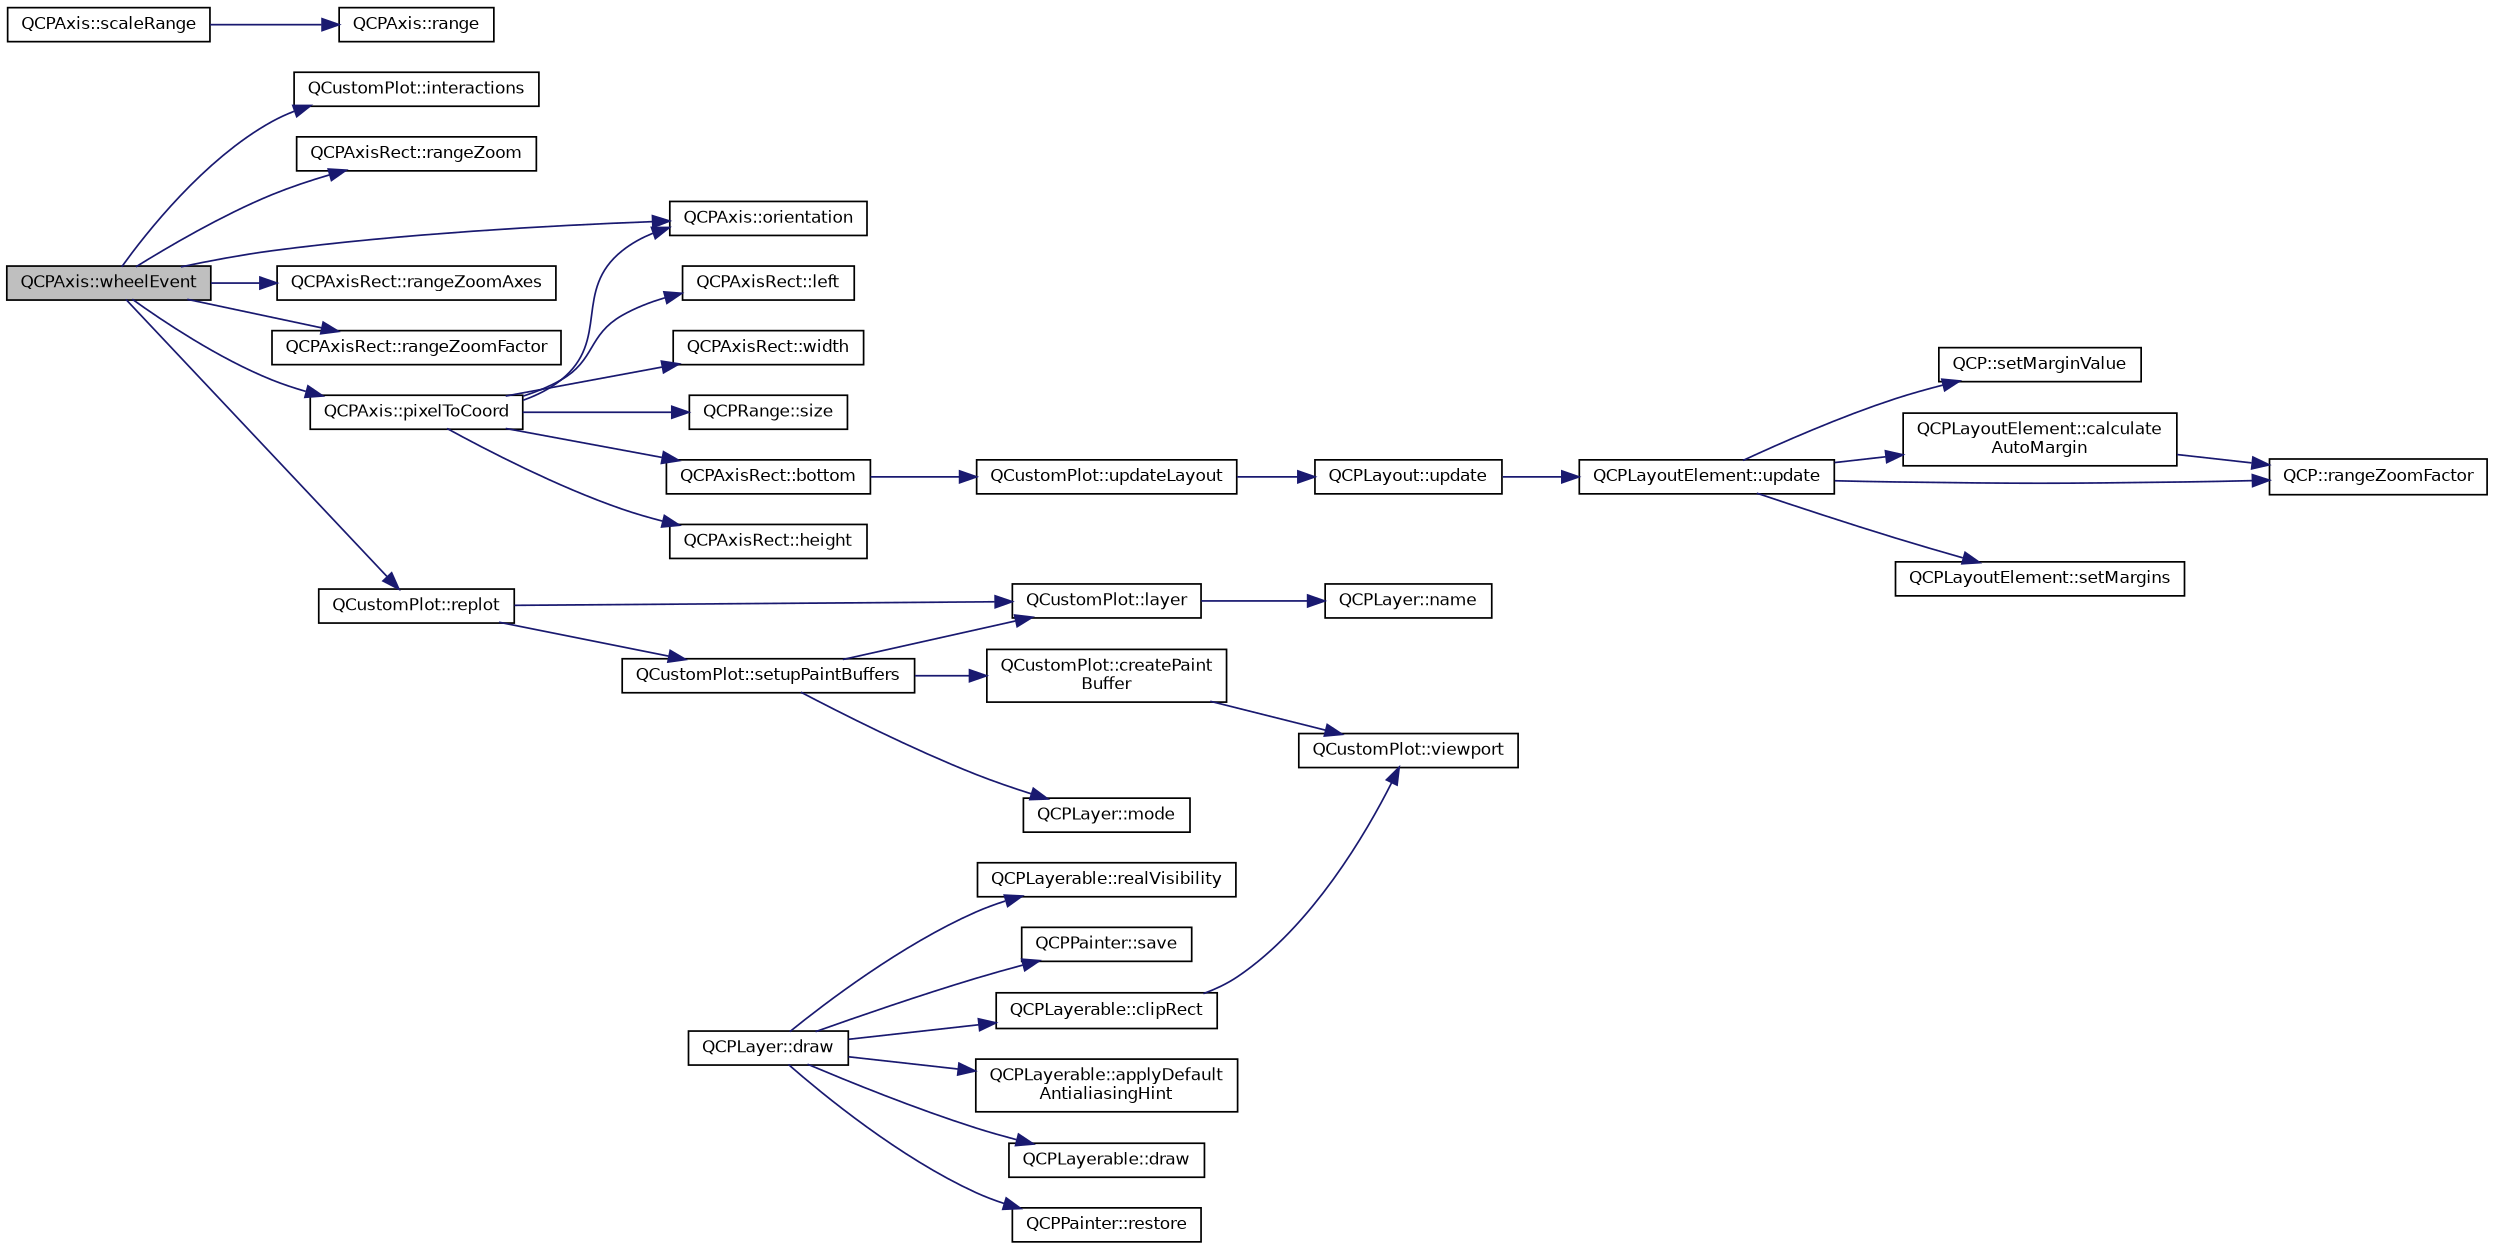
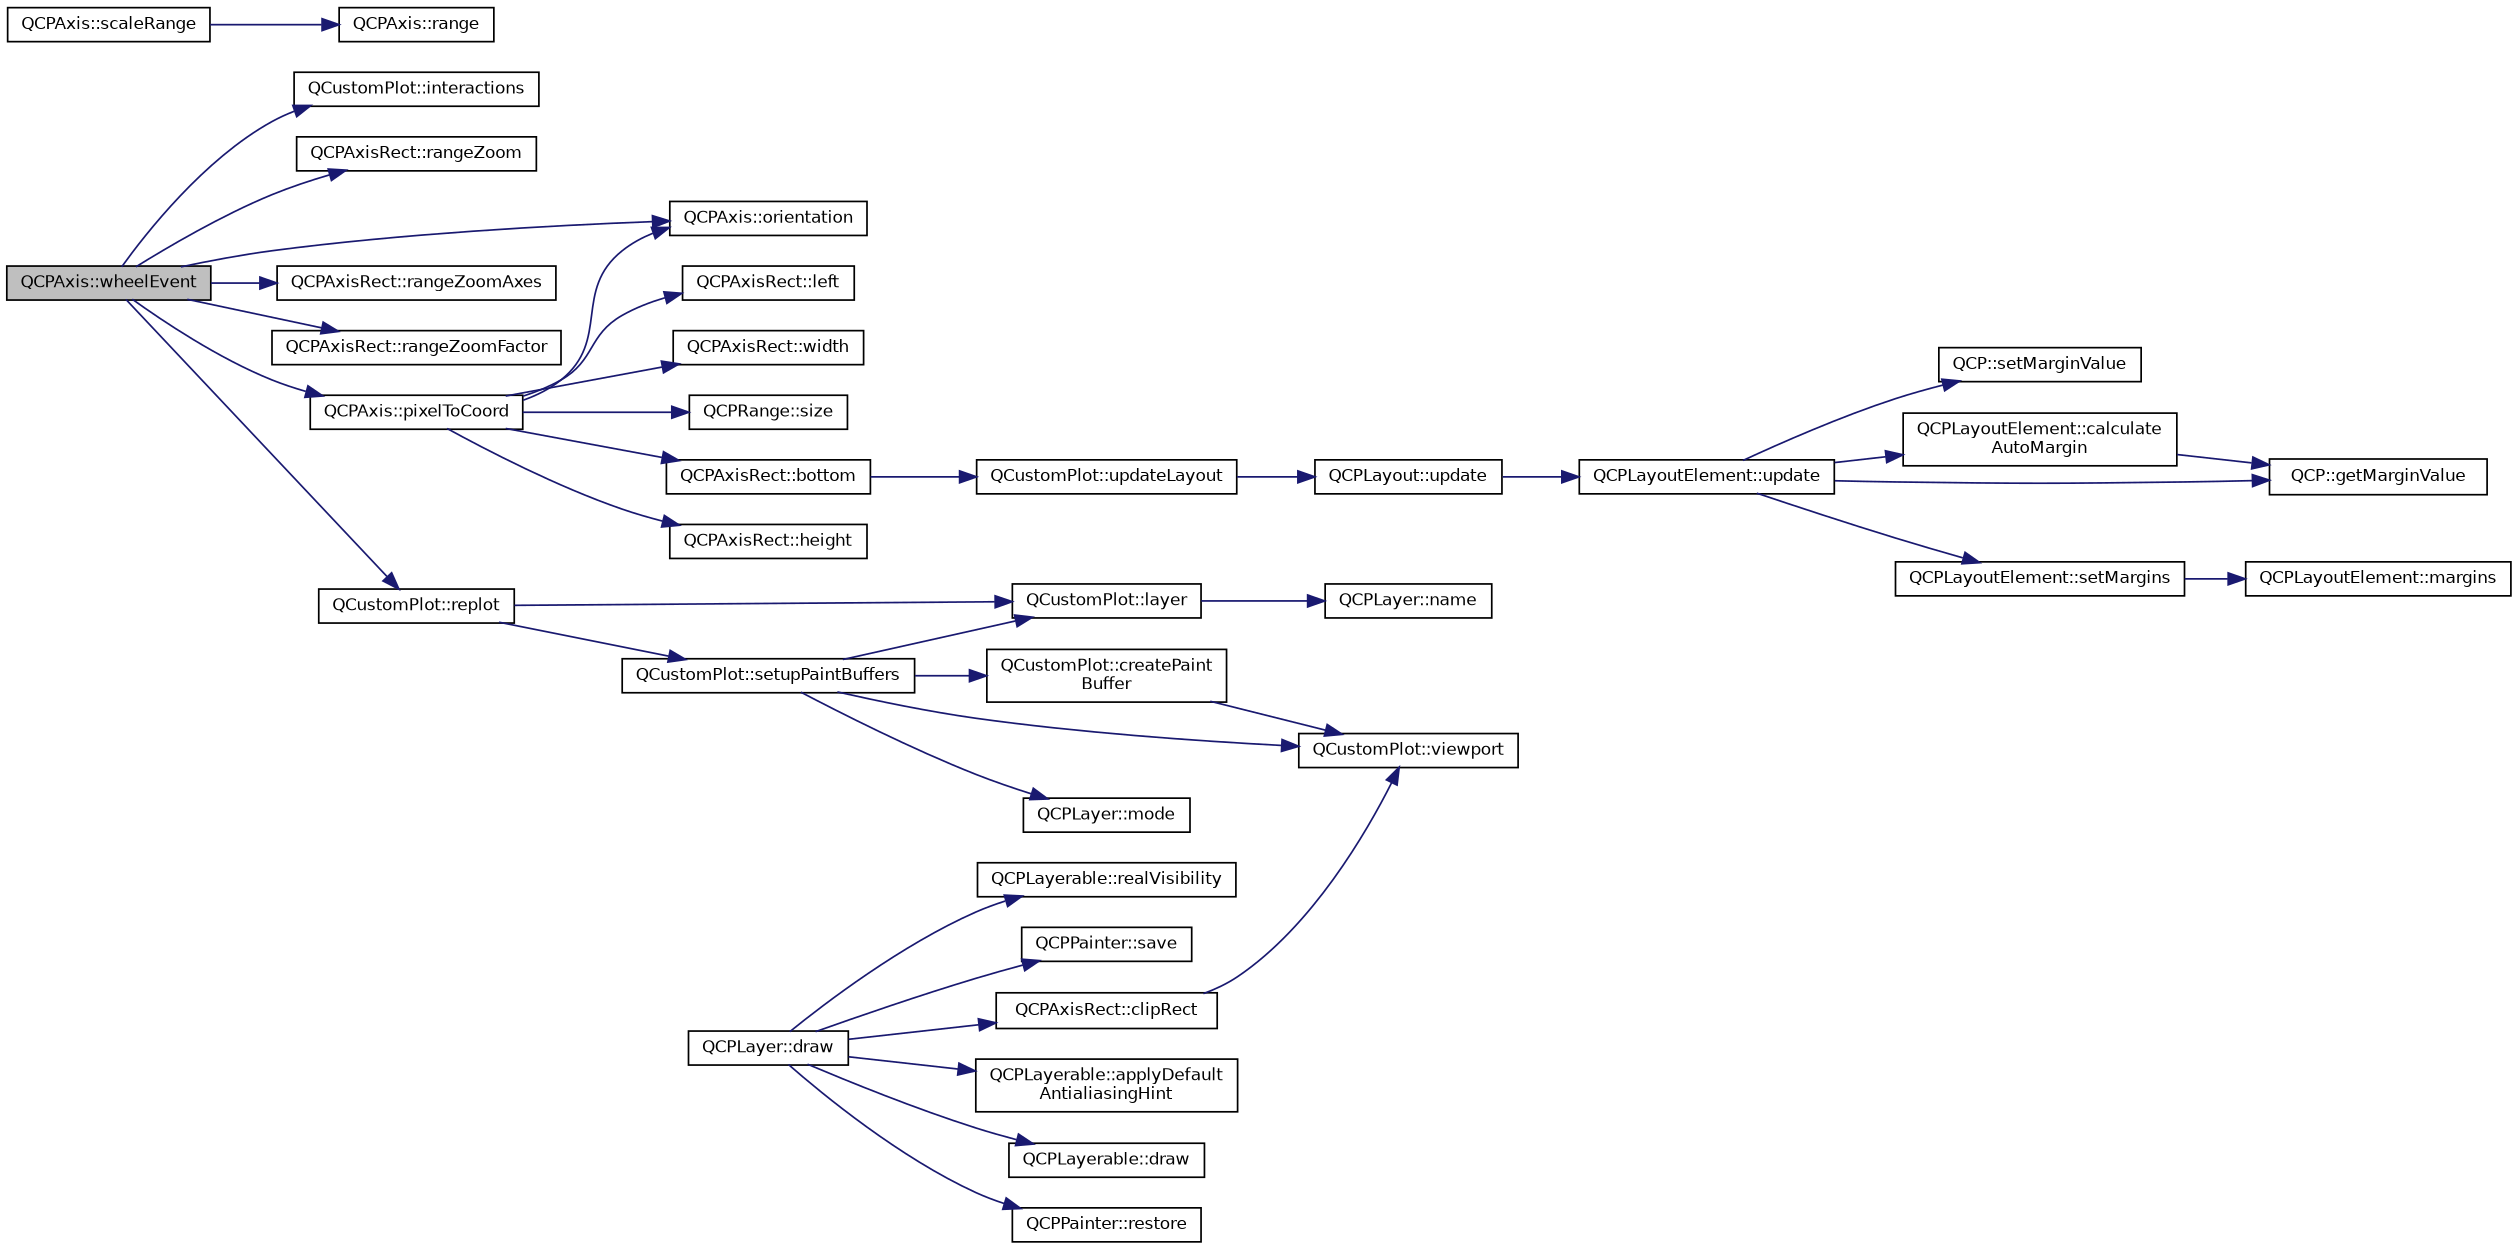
(2378, 477) -> (2378, 477)
none -> (2378, 579)
none -> (1058, 728)
(1107, 1011) -> (1107, 1011)
